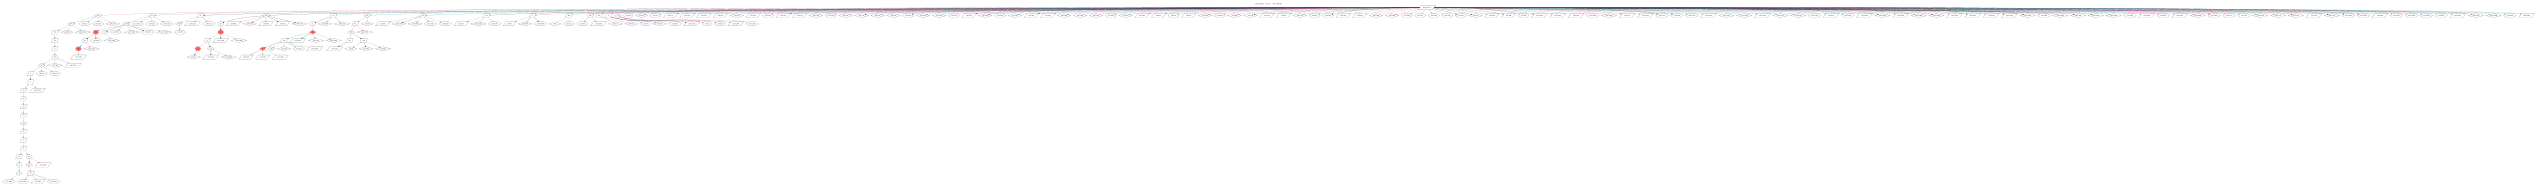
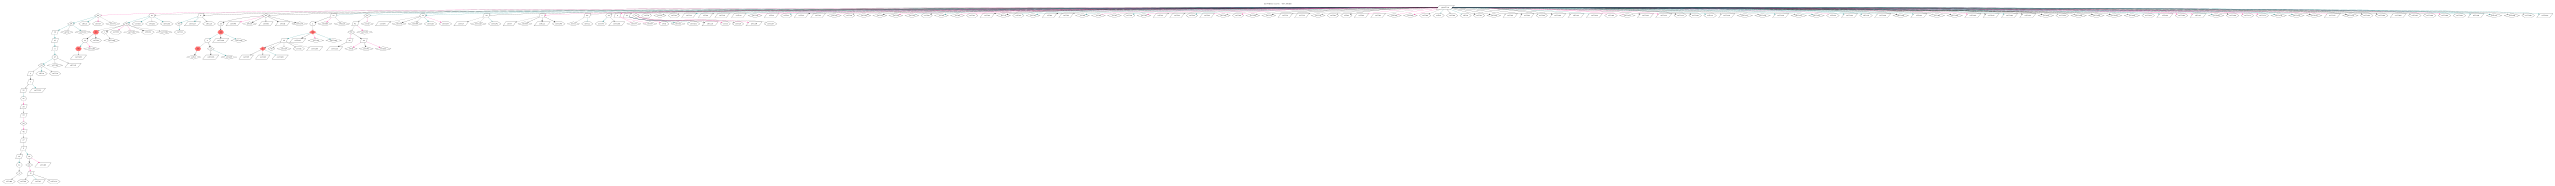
none -> (542, 24)
